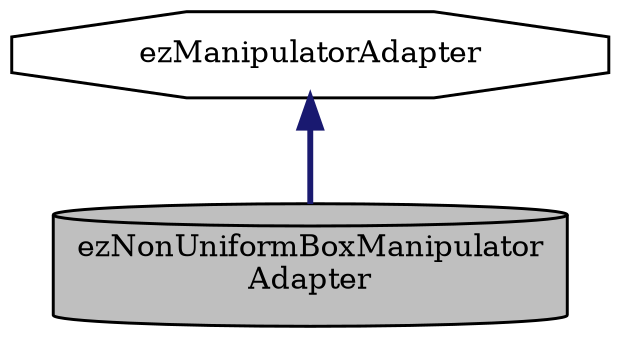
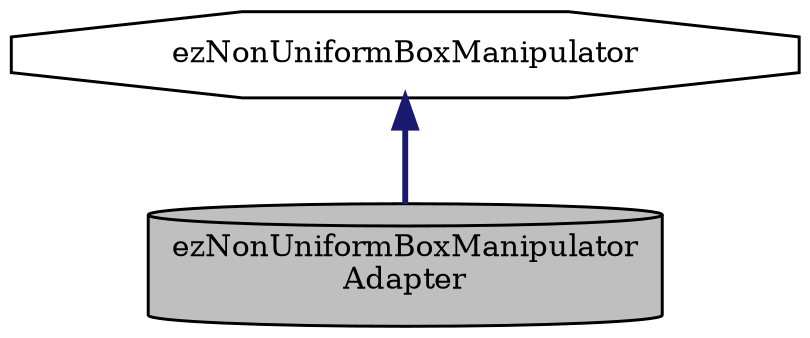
(310, 55) -> (405, 55)
